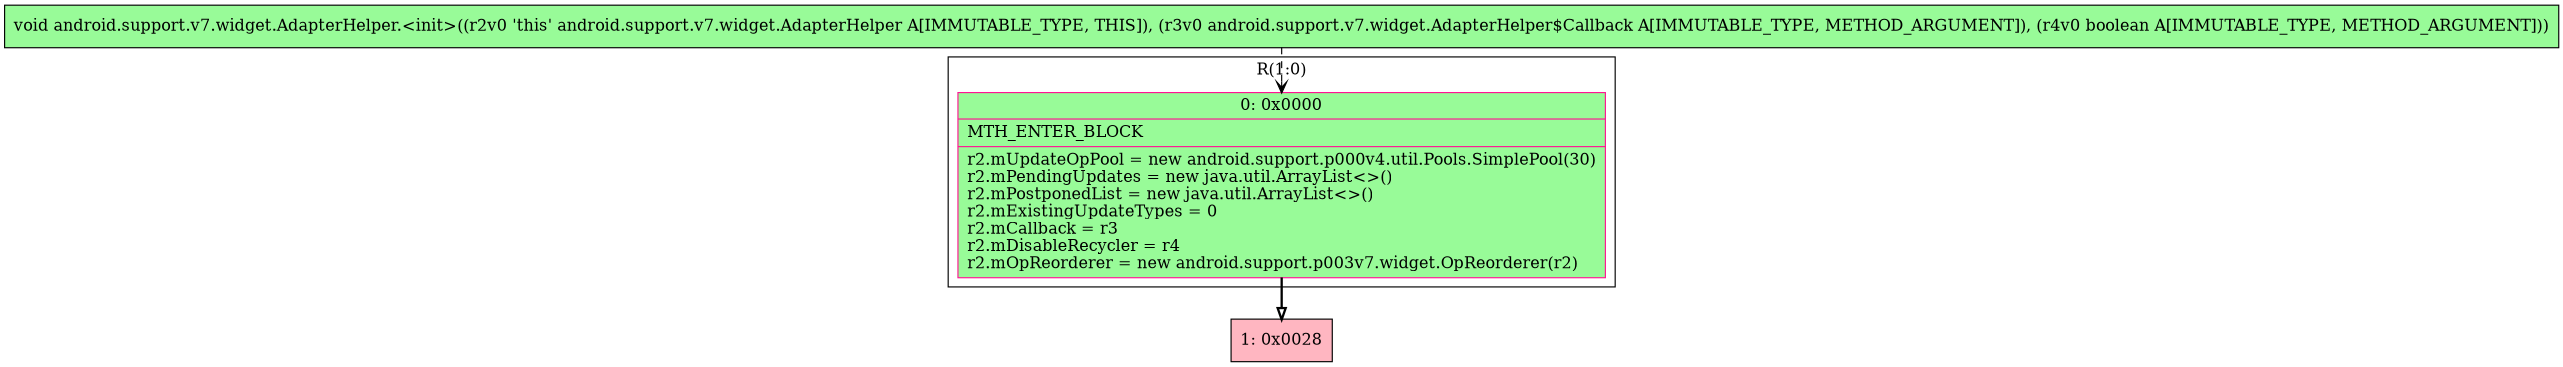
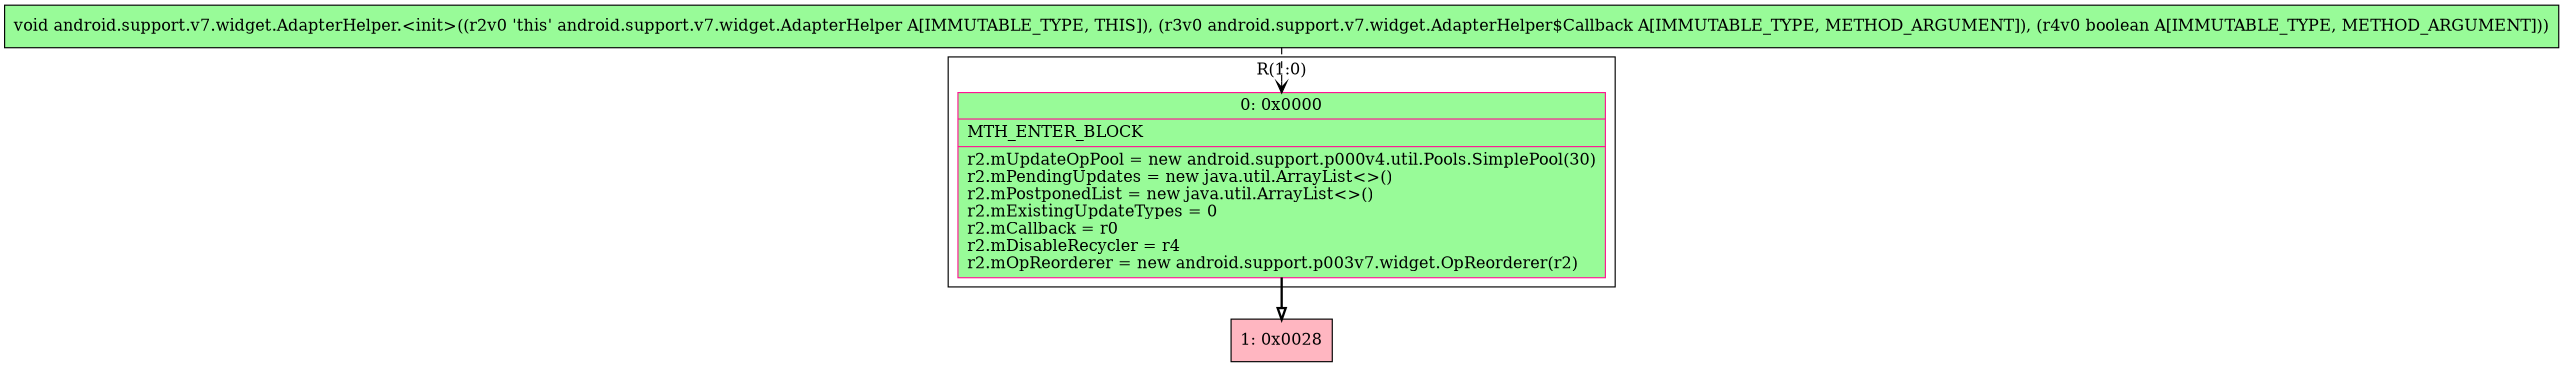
(1043, 229) -> (1043, 229)
